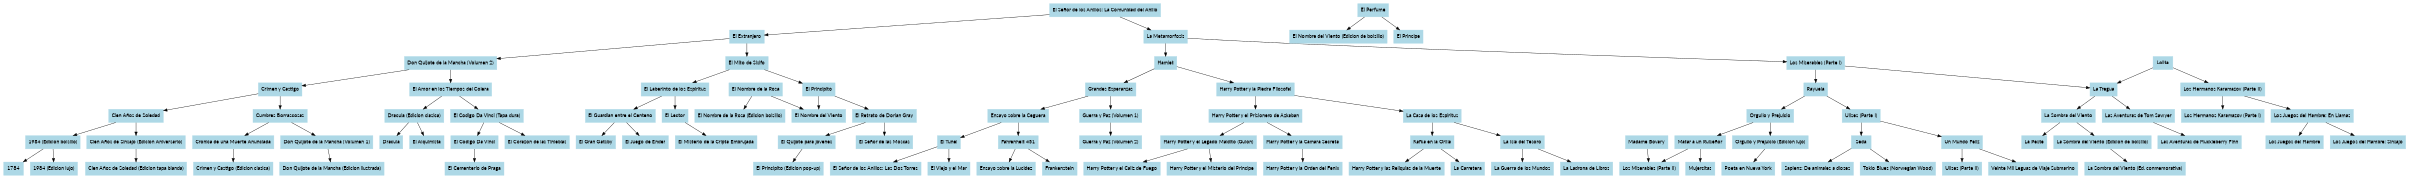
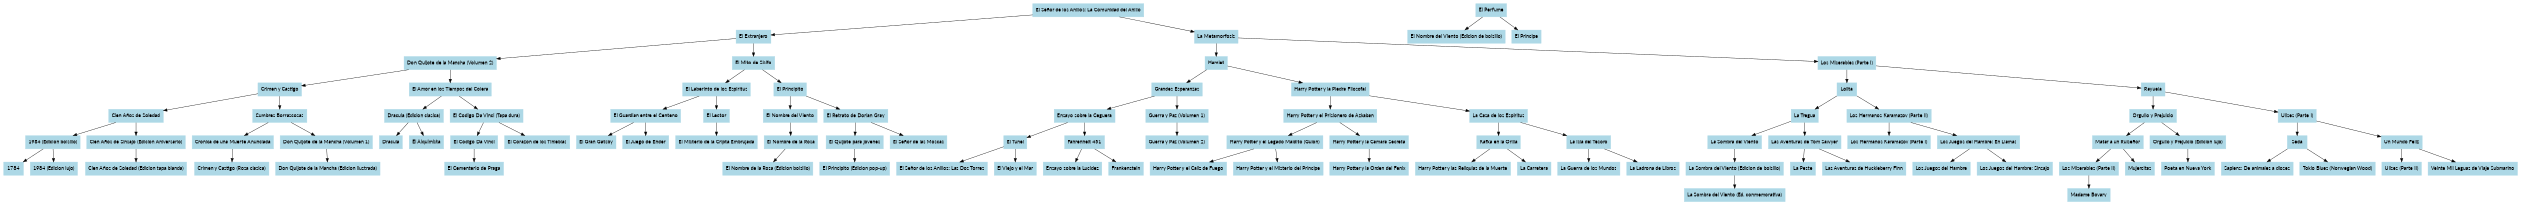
(1965, 77) -> (1847, 74)
(786, 102) -> (790, 127)
(2053, 128) -> (1804, 154)
(537, 142) -> (537, 142)
(1648, 154) -> (2089, 180)
(233, 169) -> (232, 169)
